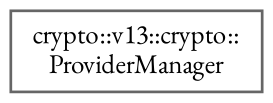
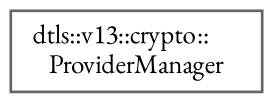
(136, 51) -> (136, 51)
